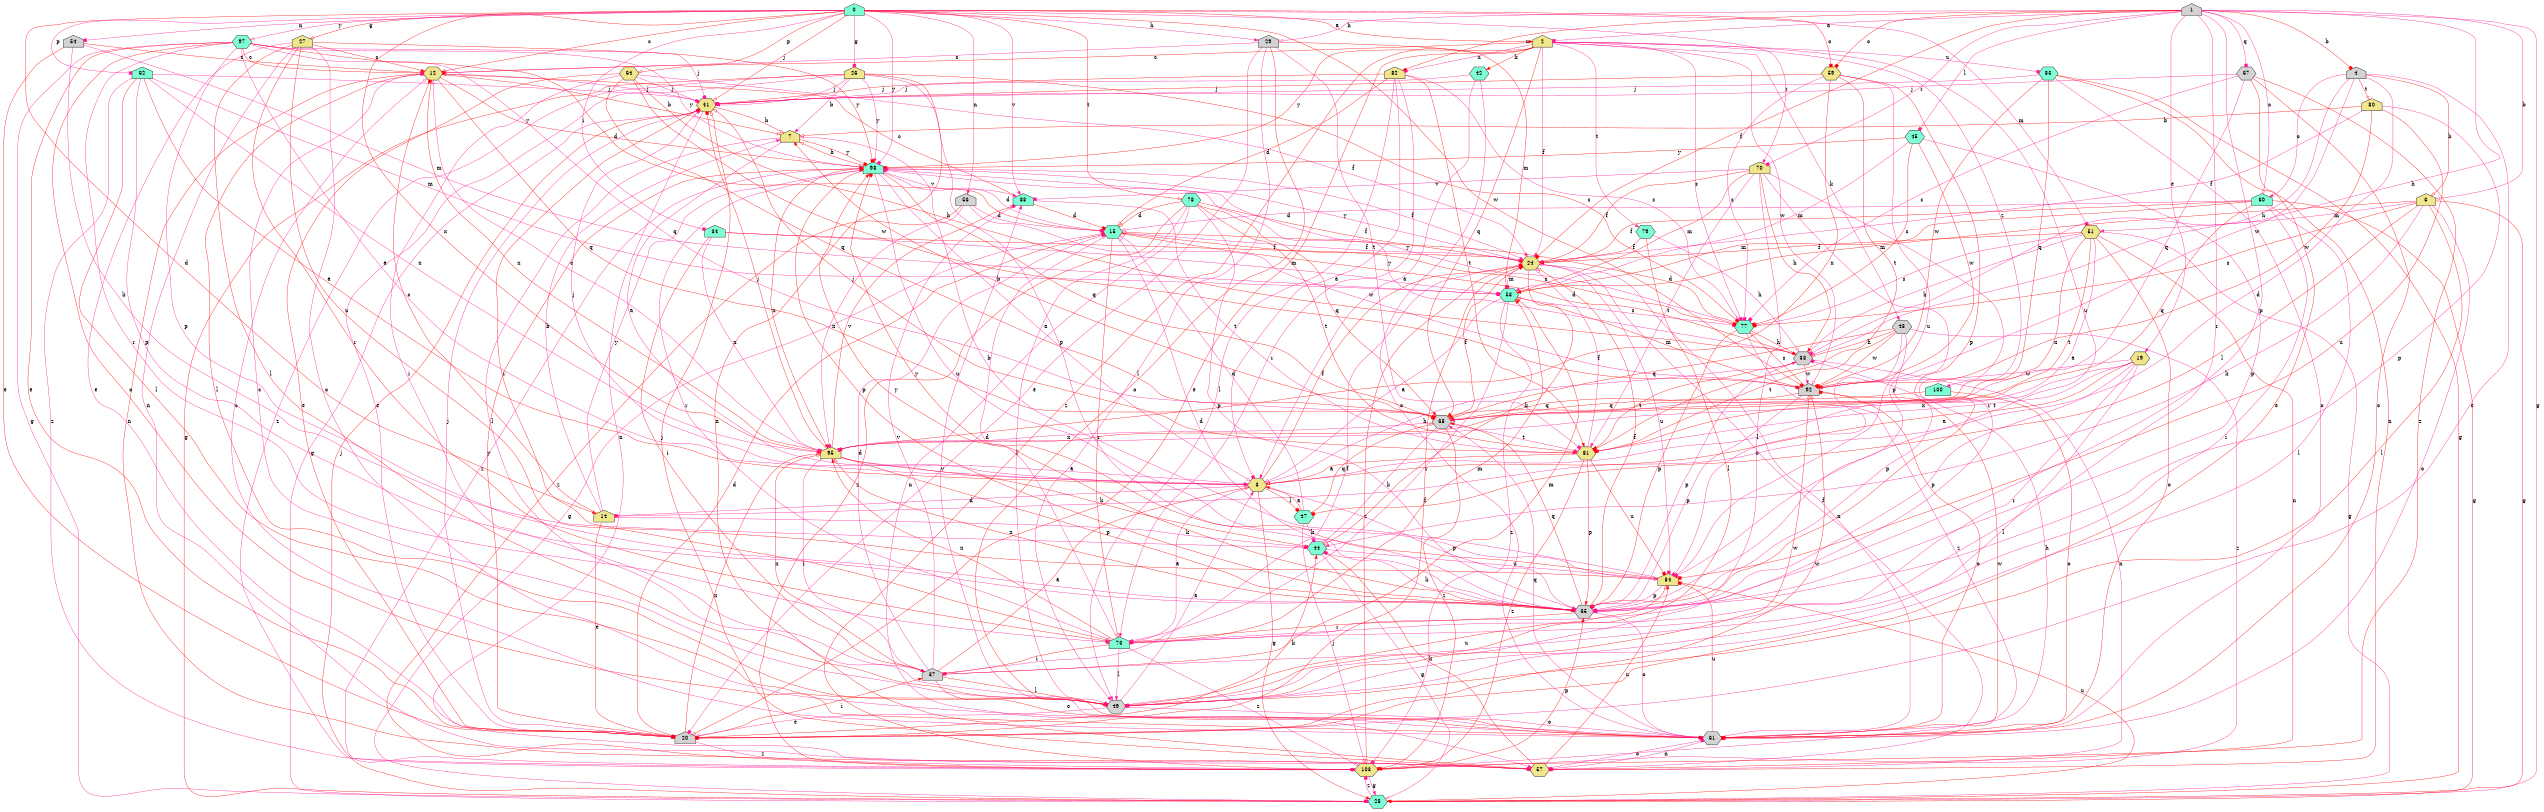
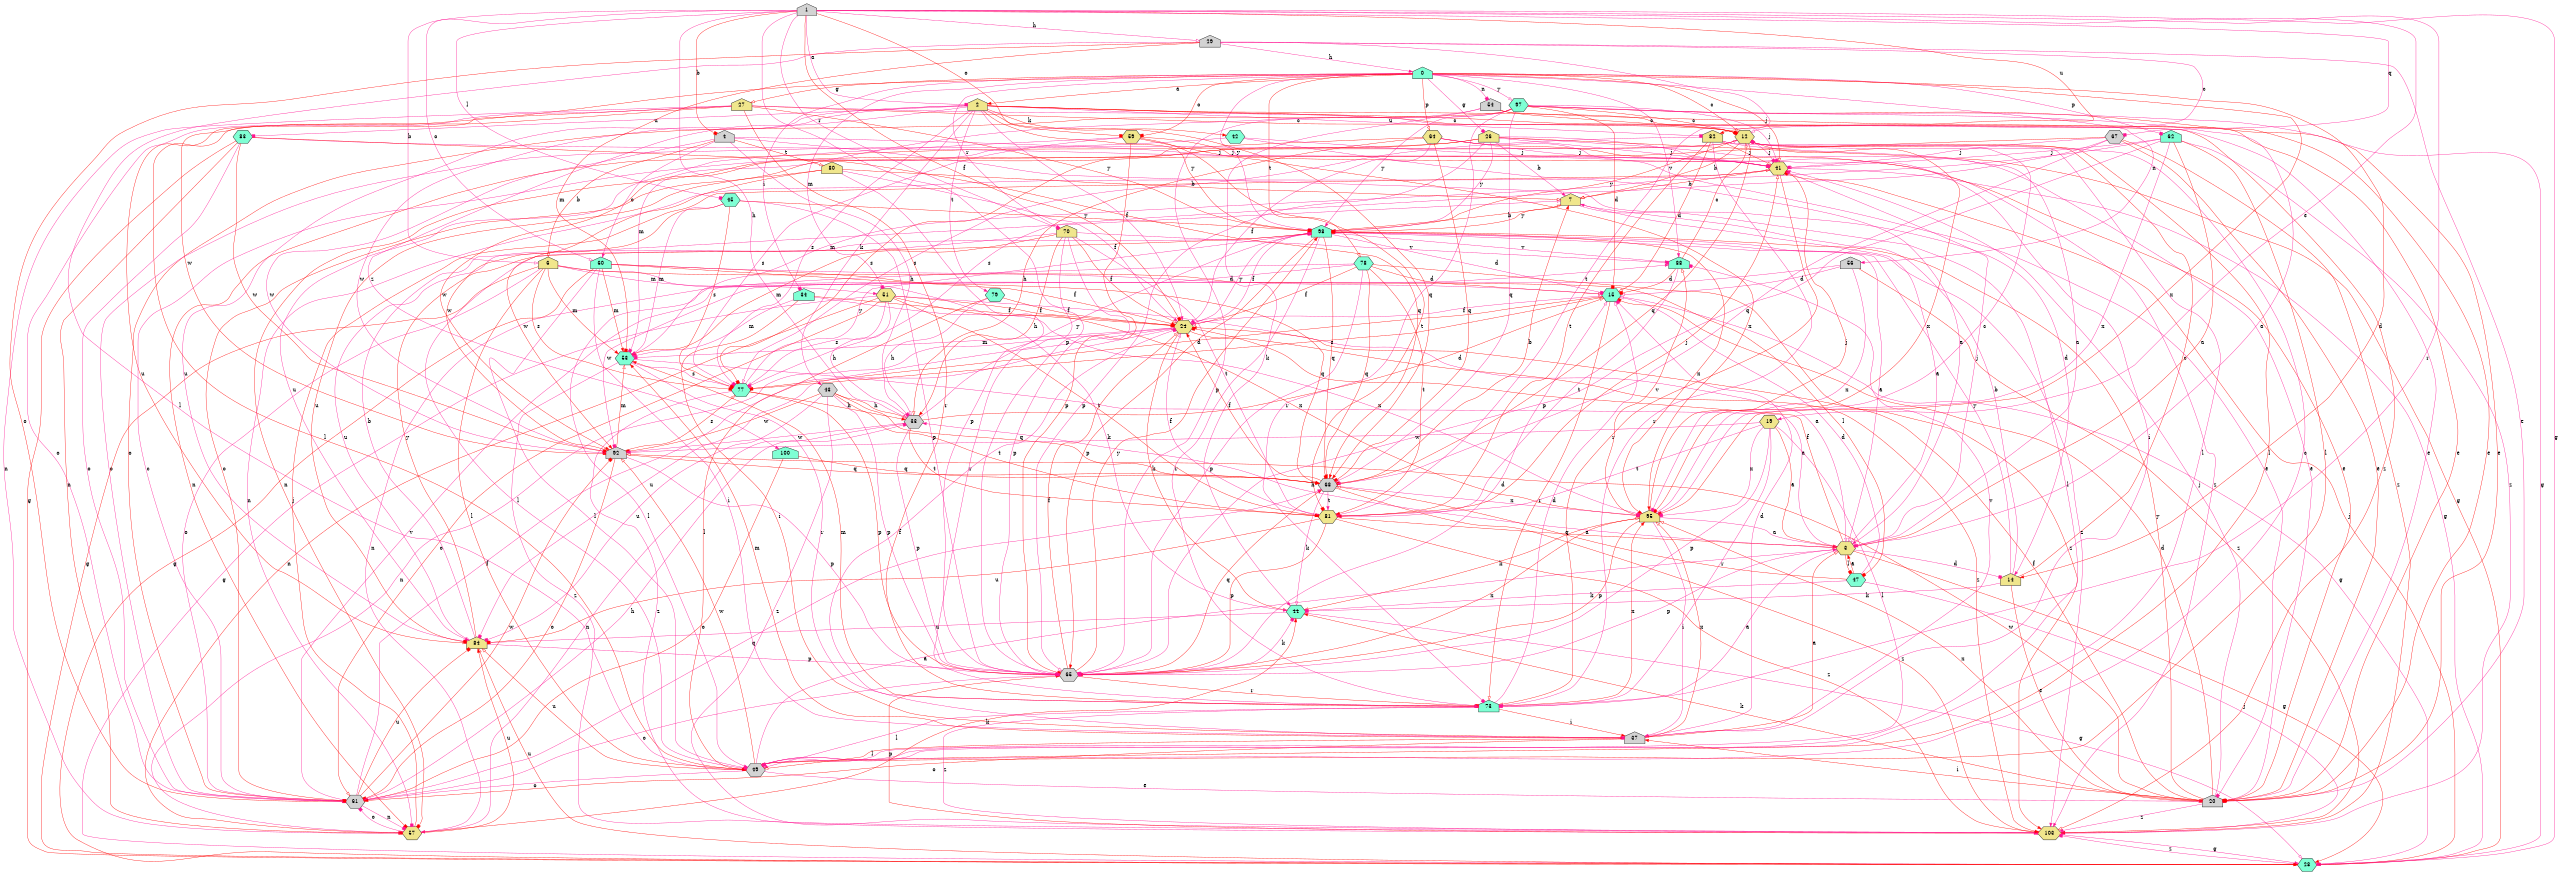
(1060, 21) -> (1315, 57)
